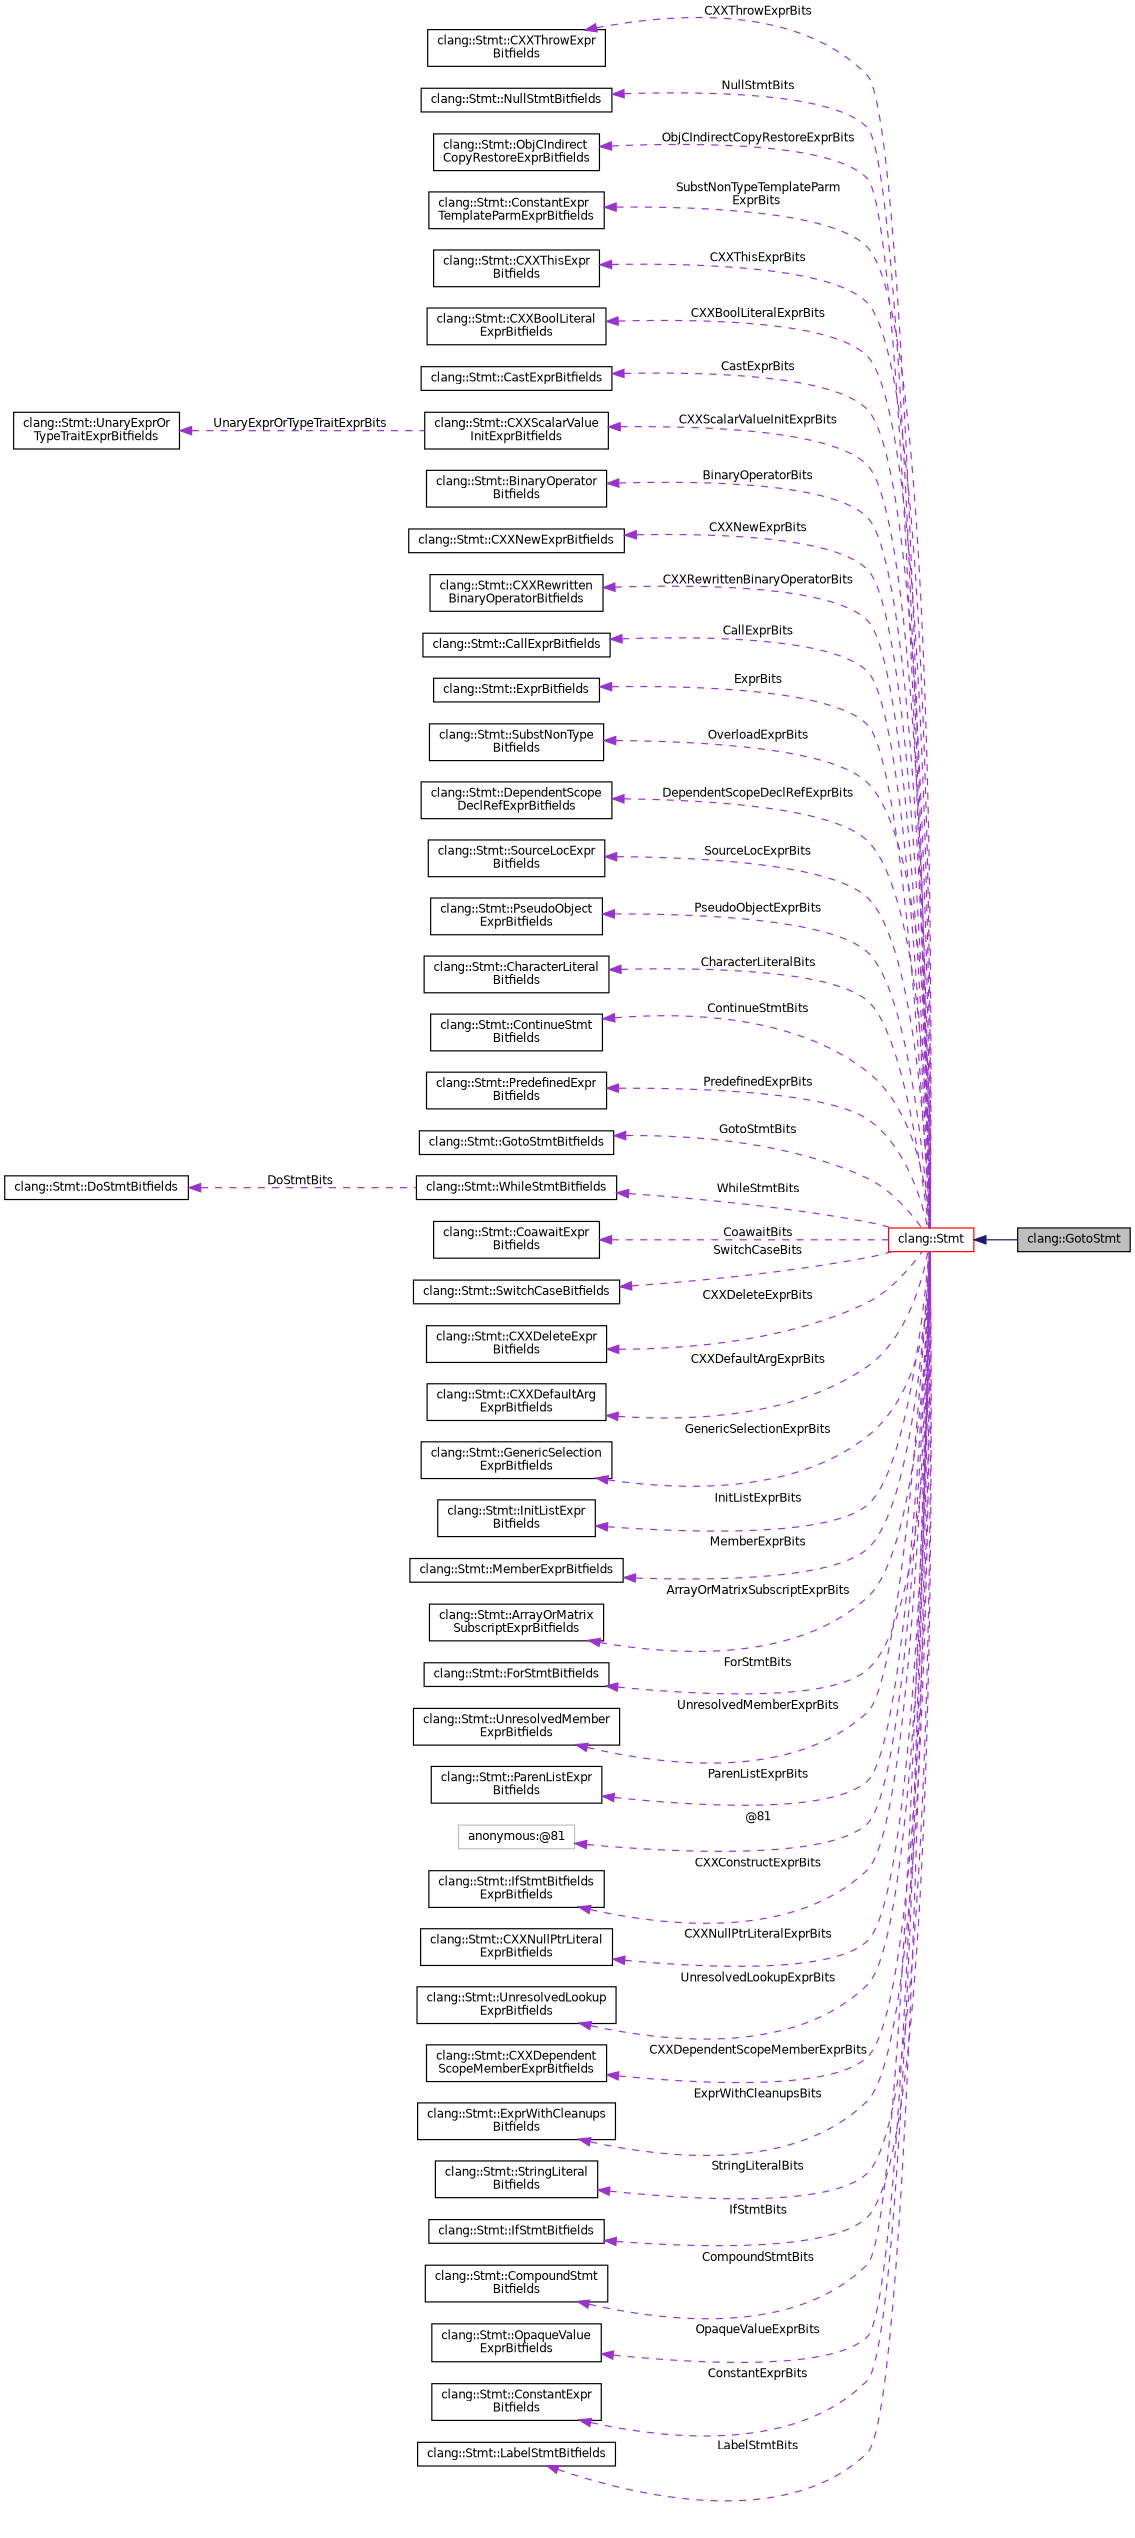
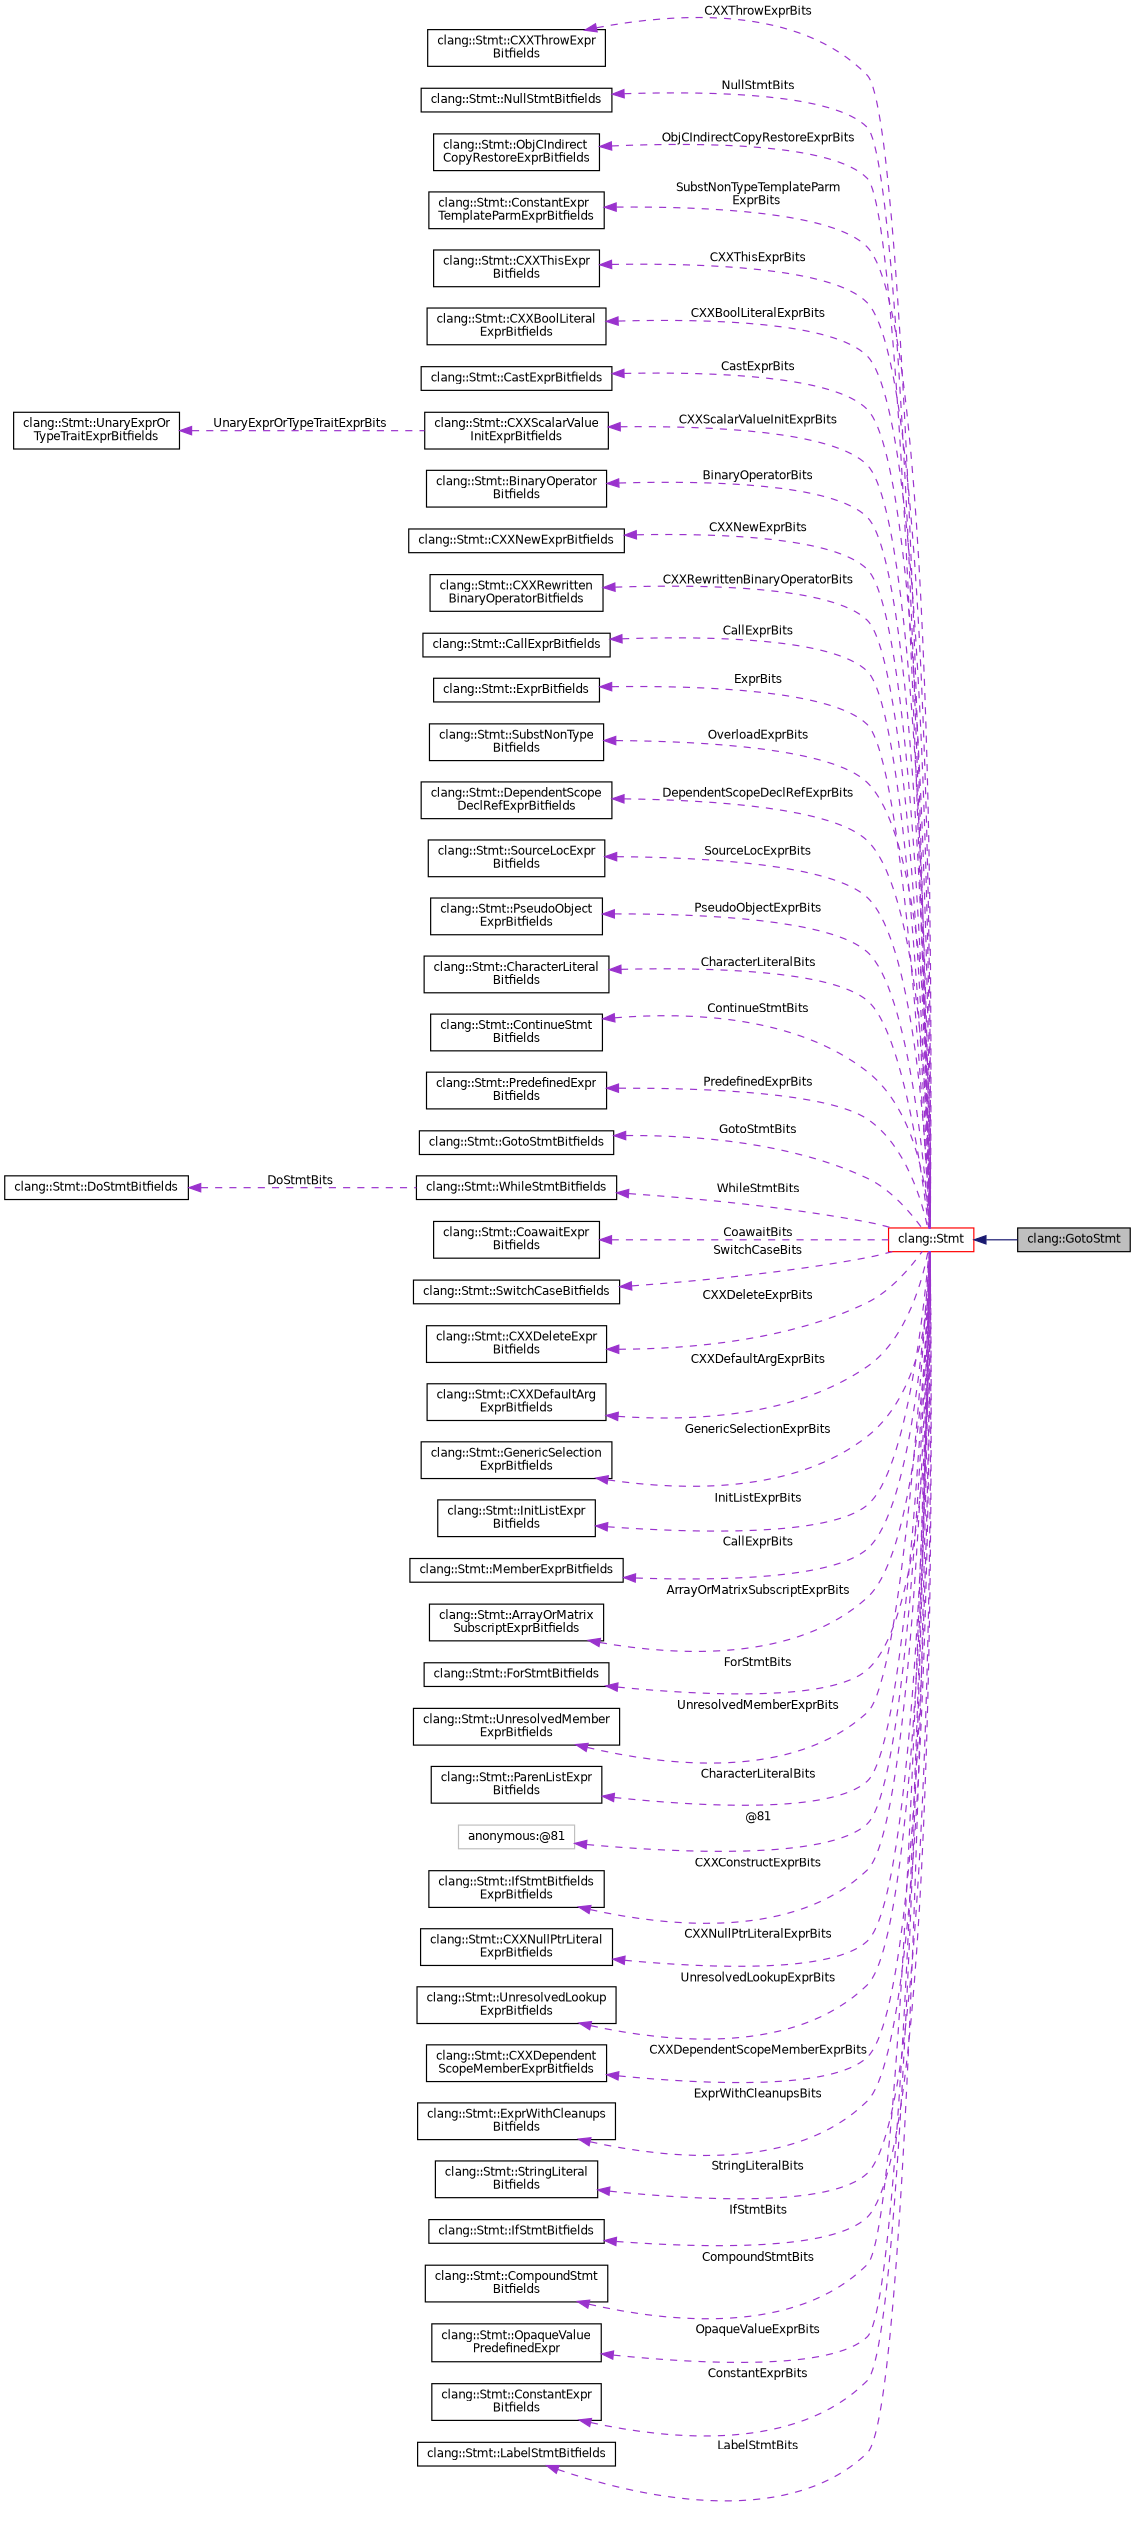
(756, 1542) -> (756, 1542)
(756, 1775) -> (756, 1775)
(517, 2343) -> (517, 2343)
